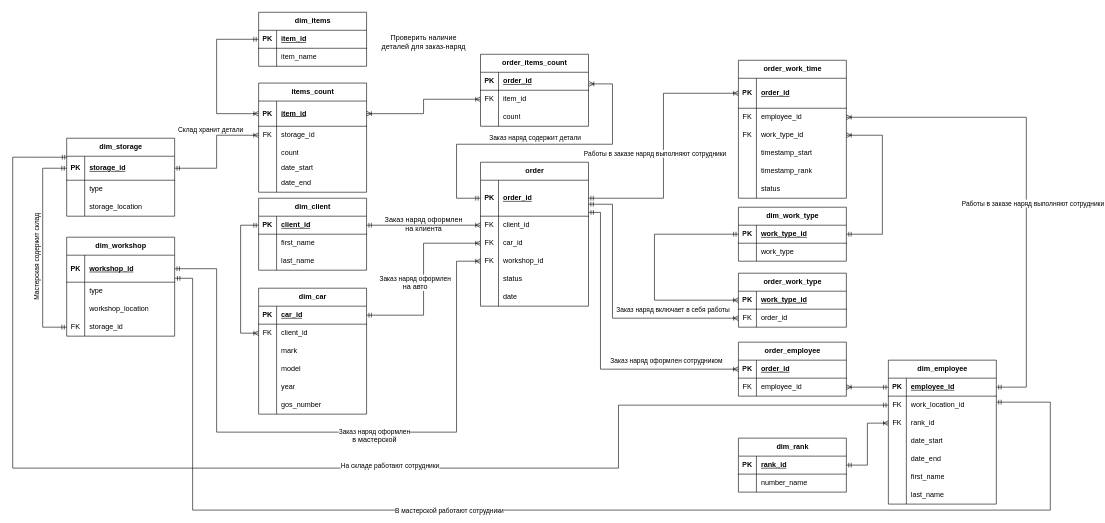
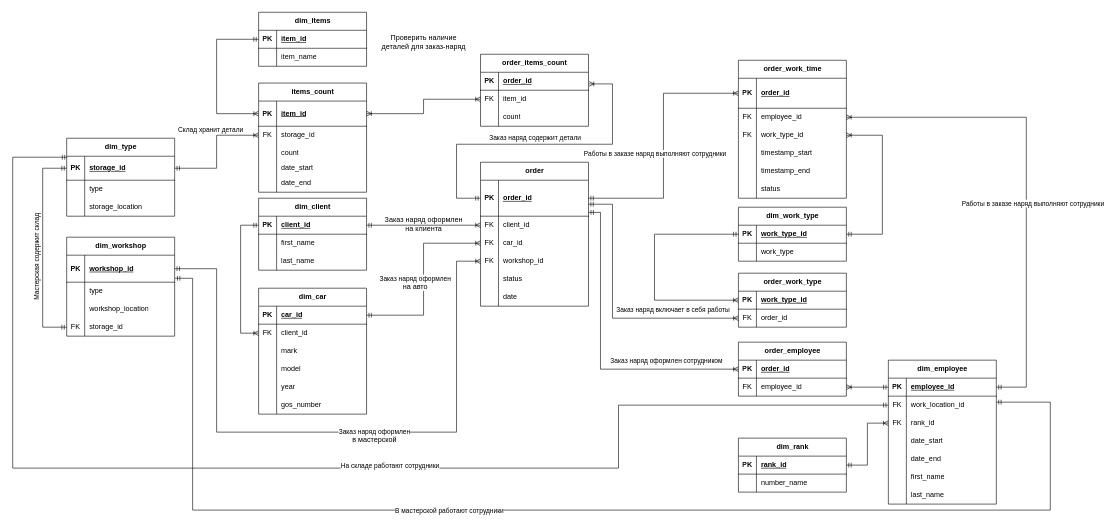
(121, 147) -> (121, 147)
(788, 171) -> (786, 171)
